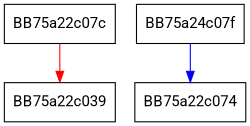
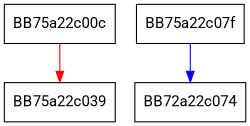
(60, 24) -> (60, 24)
(190, 24) -> (190, 24)
(190, 102) -> (190, 102)
